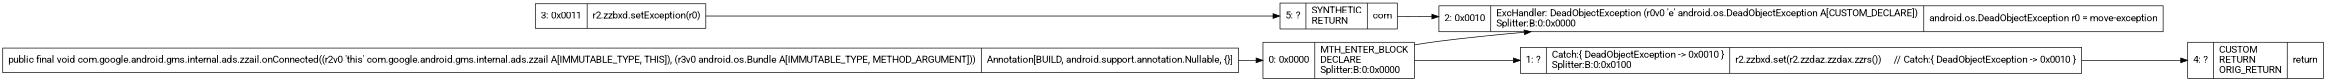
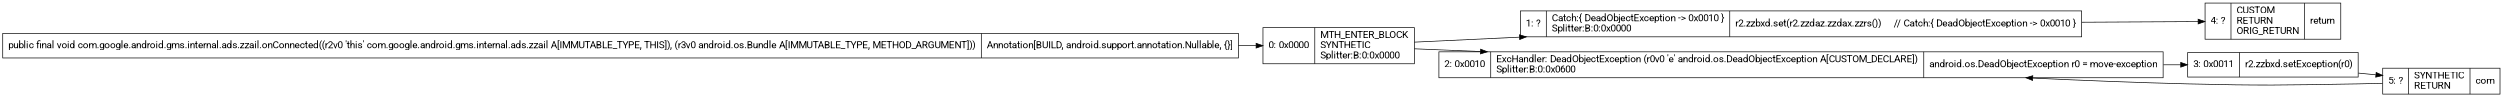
(1536, 24) -> (1536, 70)
(1341, 60) -> (1345, 45)
(1592, 65) -> (1592, 29)
none -> (2172, 65)
